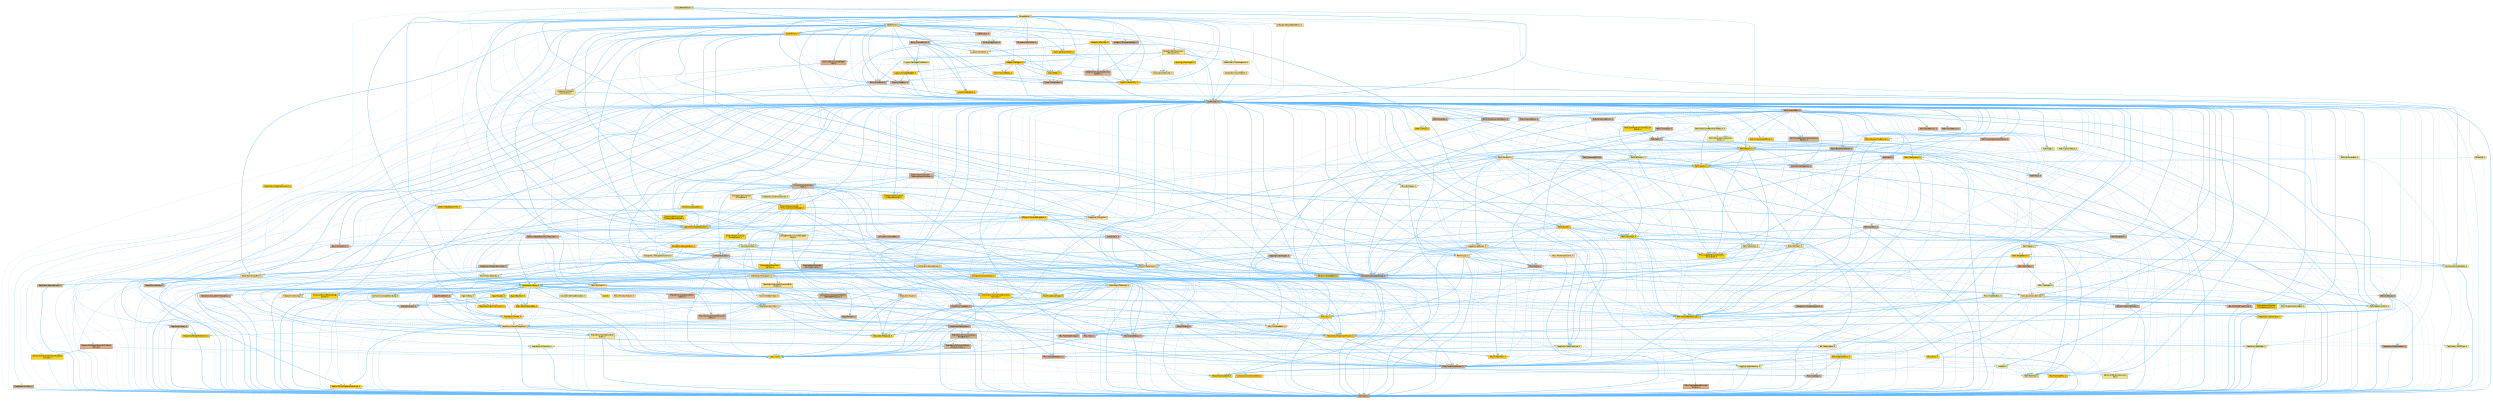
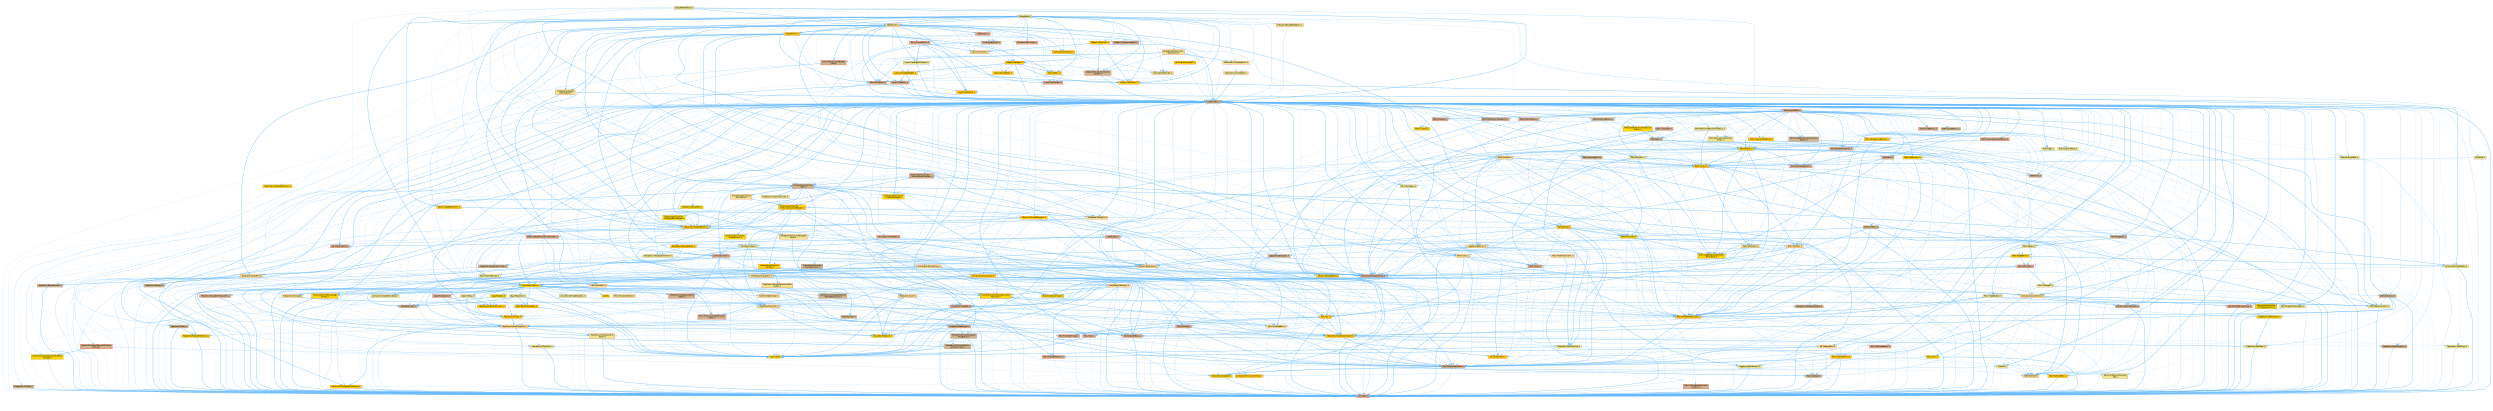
(518, 296) -> (518, 296)
none -> (1880, 347)
(624, 349) -> (639, 348)
